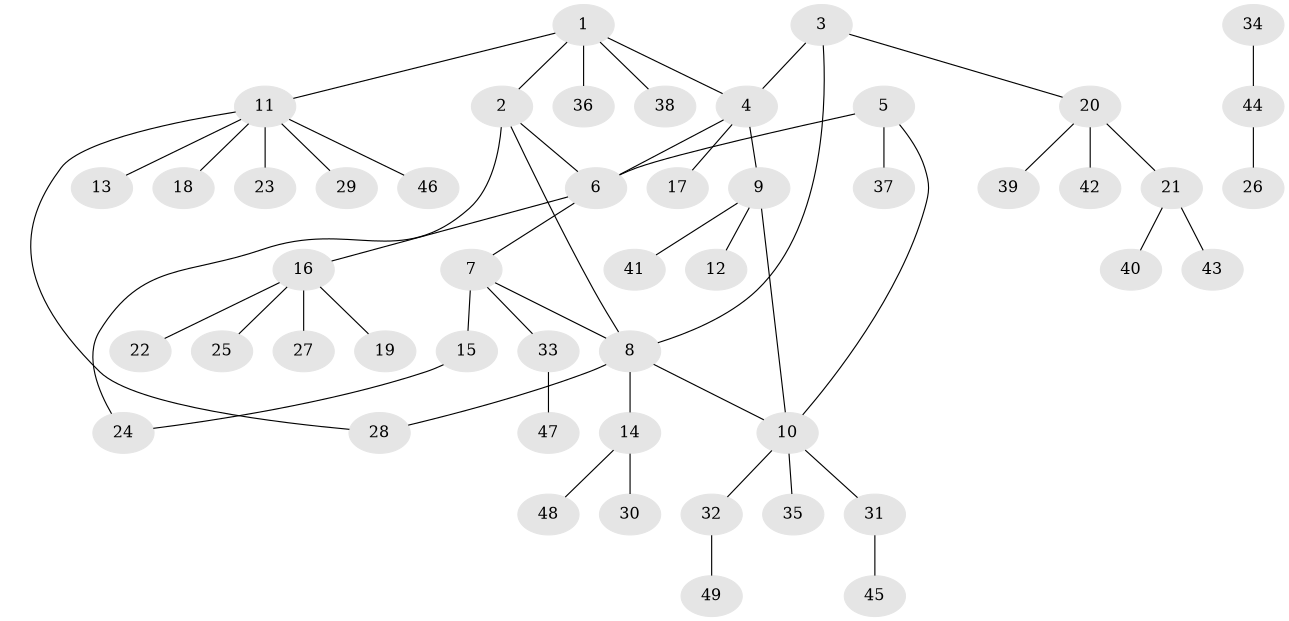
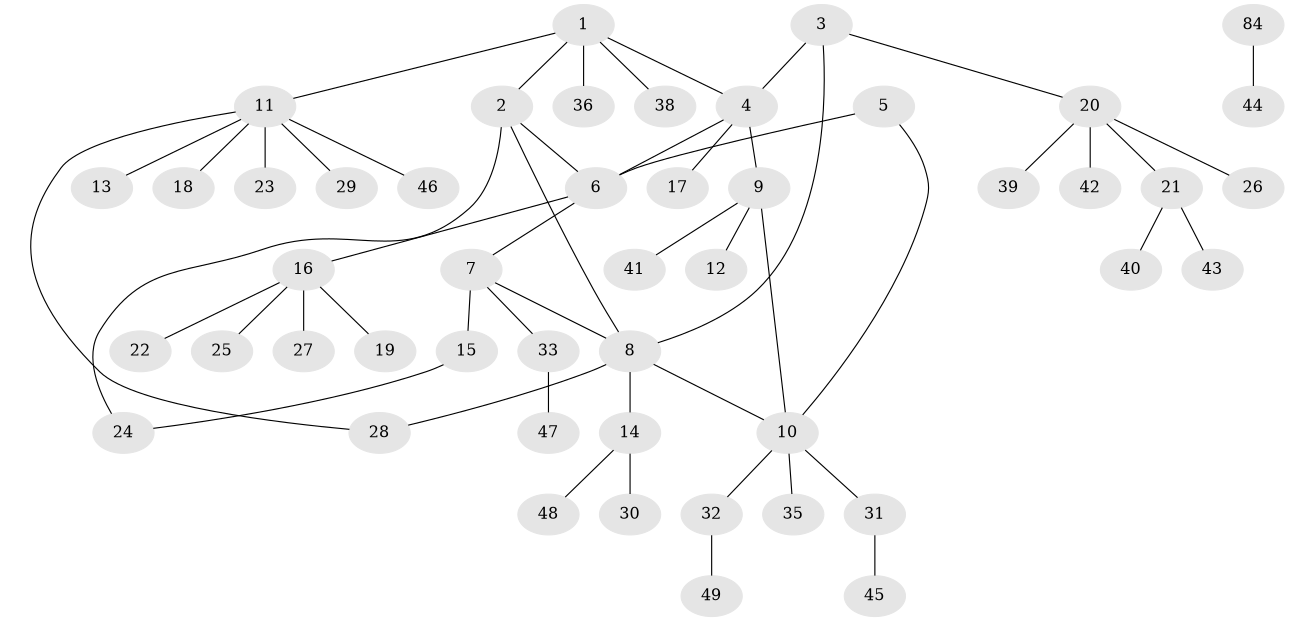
(1253, 25) -> (1253, 25)
(1253, 147) -> (1172, 147)
(884, 188) -> none
